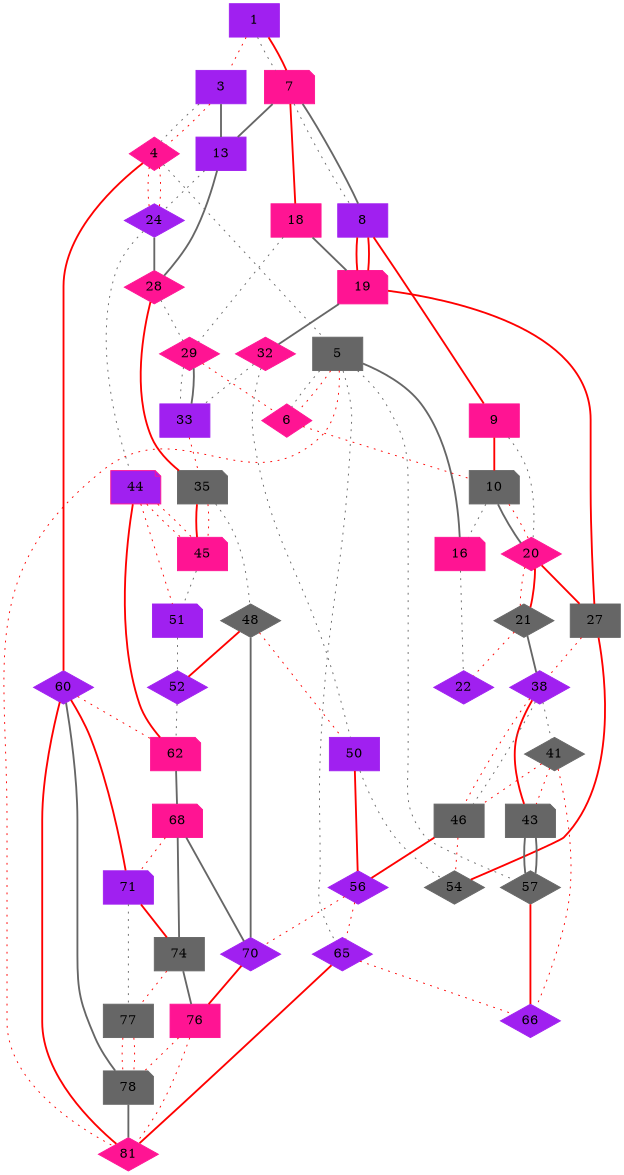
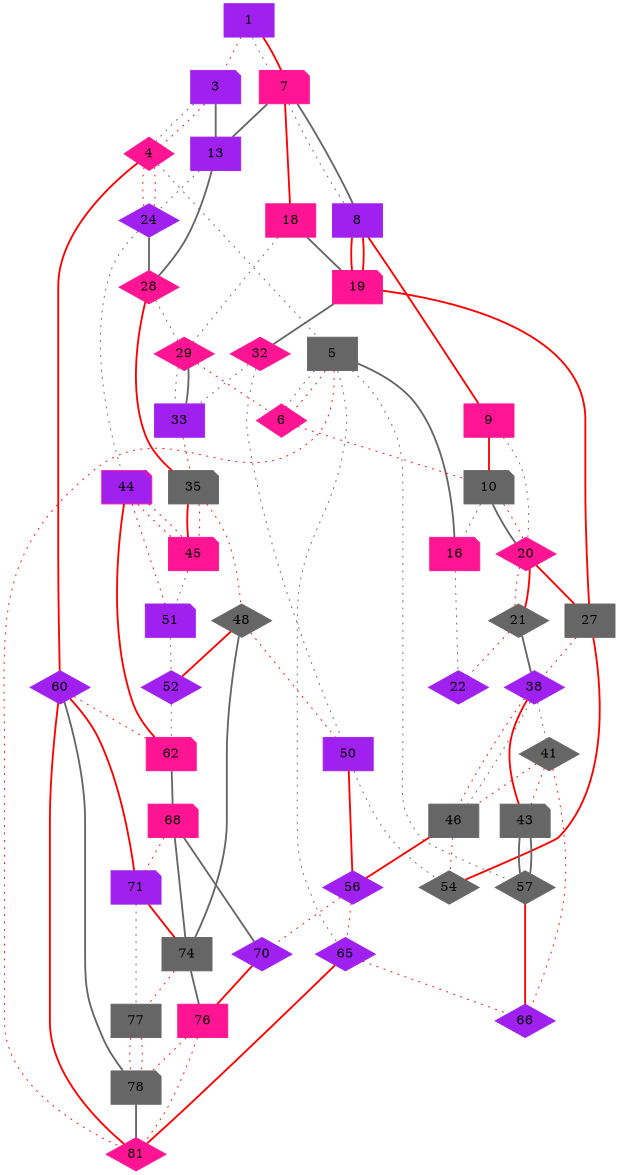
(221, 87) -> (216, 87)
(241, 551) -> (232, 551)
(251, 788) -> (227, 789)
